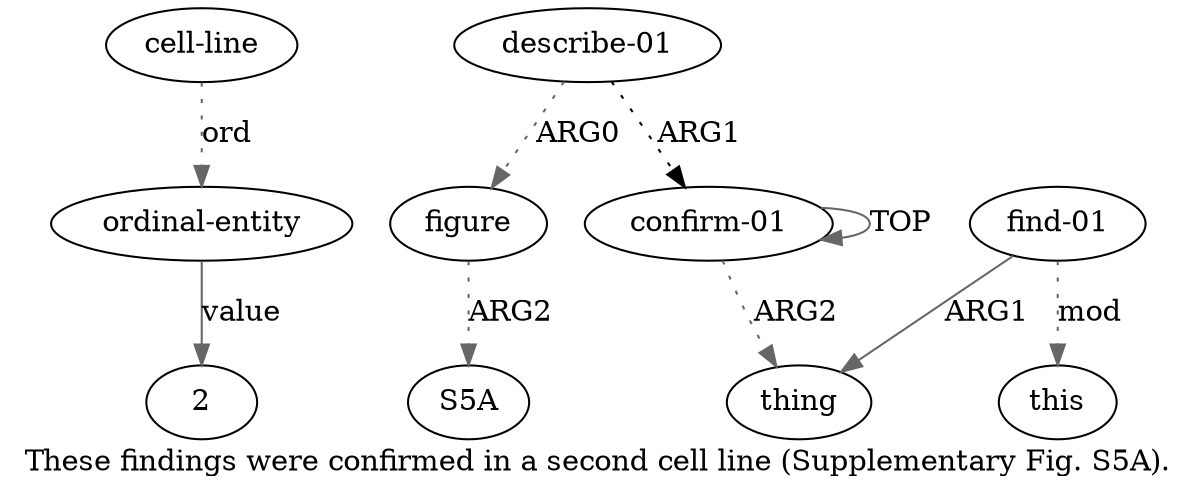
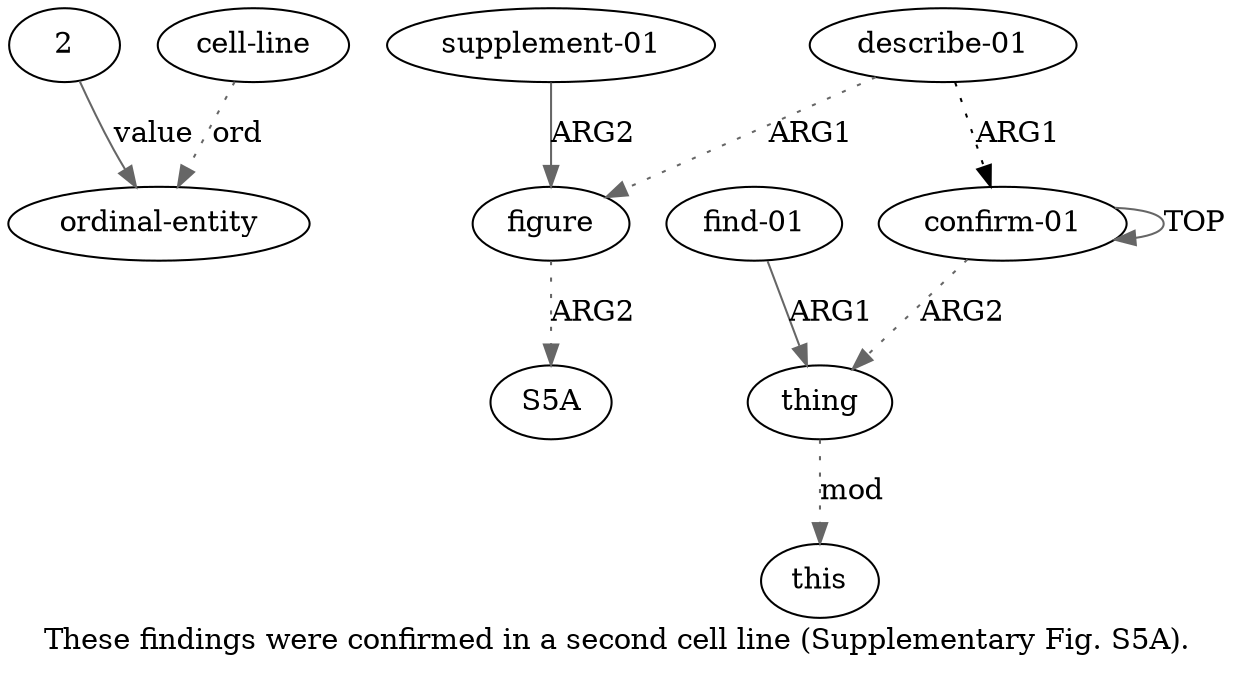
none -> (551, 45)
(578, 134) -> (811, 134)
(202, 303) -> (101, 126)
(1058, 303) -> (820, 481)
